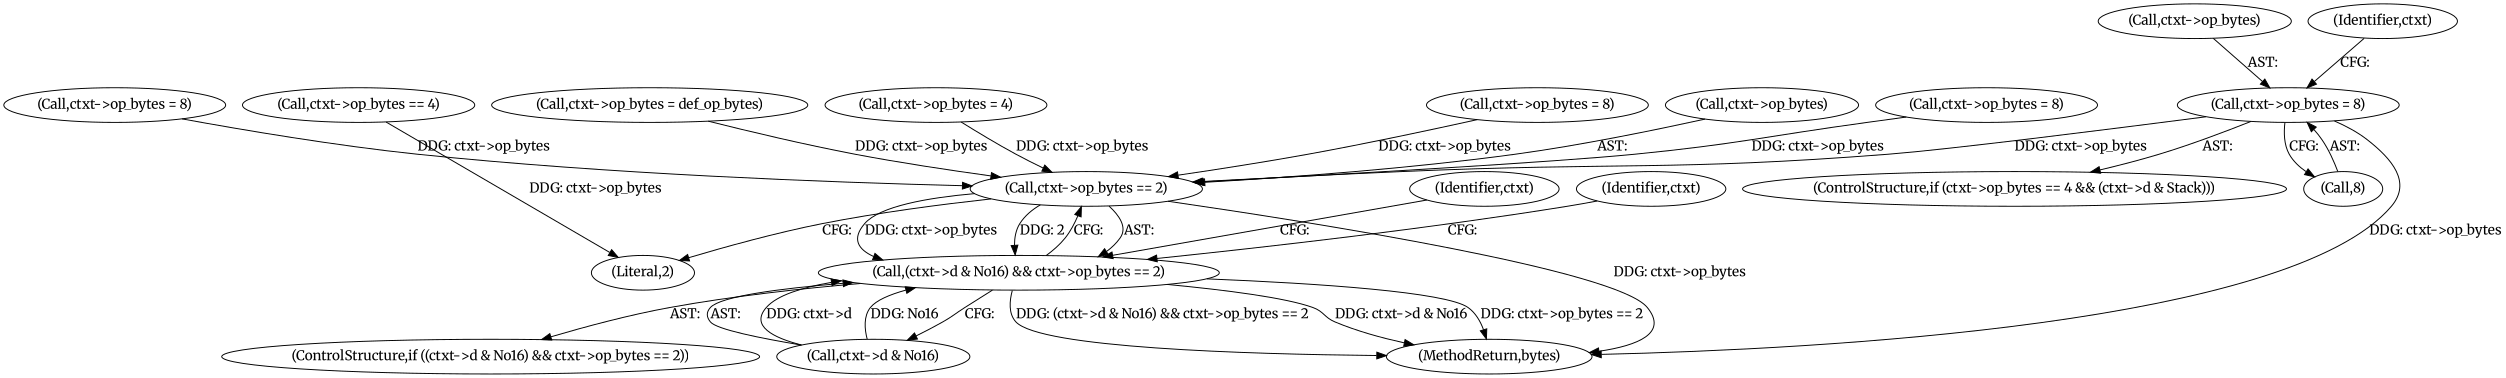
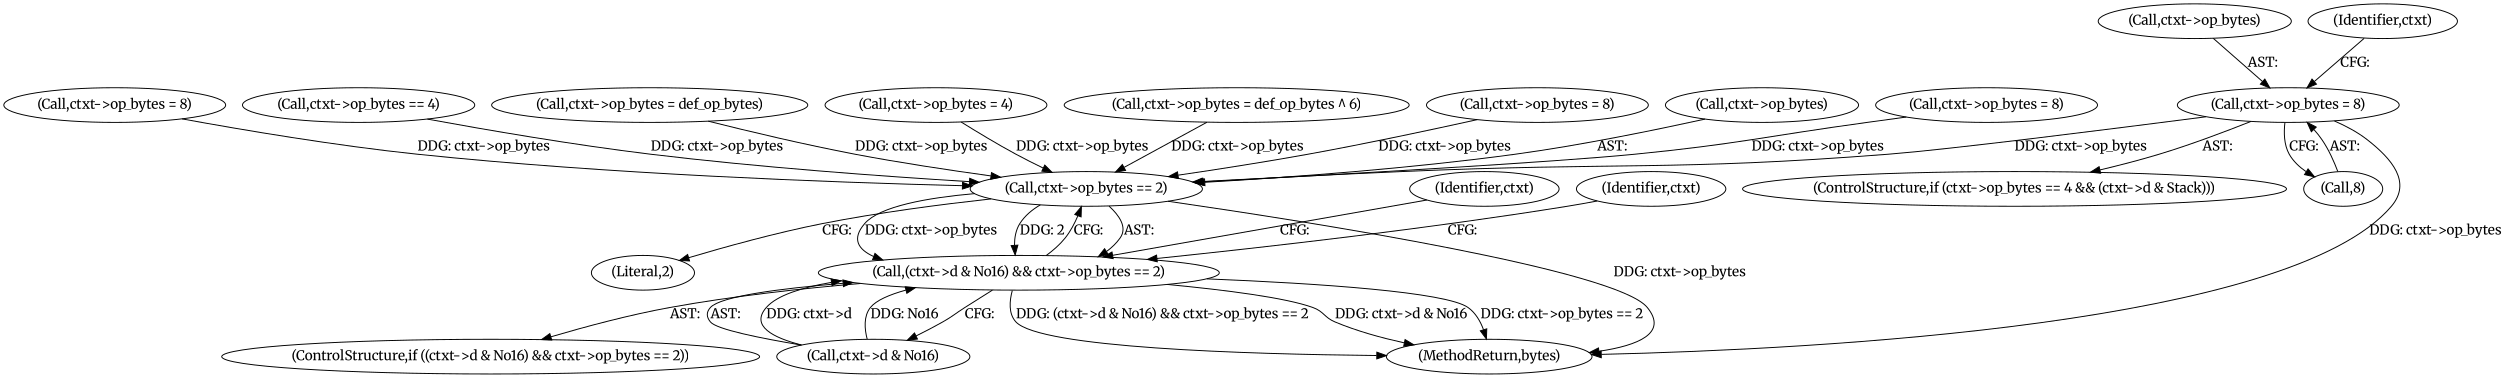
none -> (1237, 105)
(498, 187) -> (697, 160)
